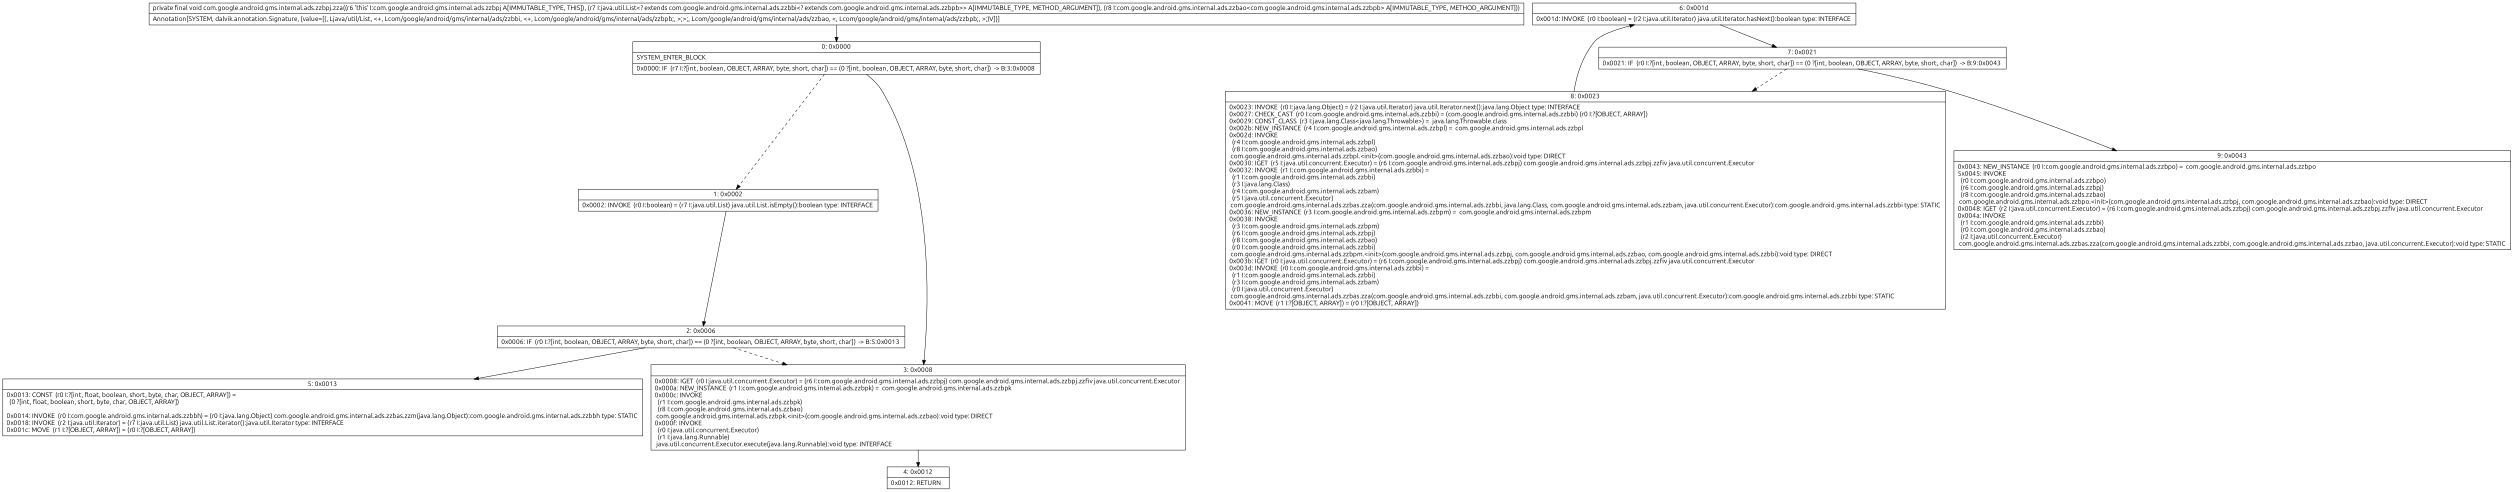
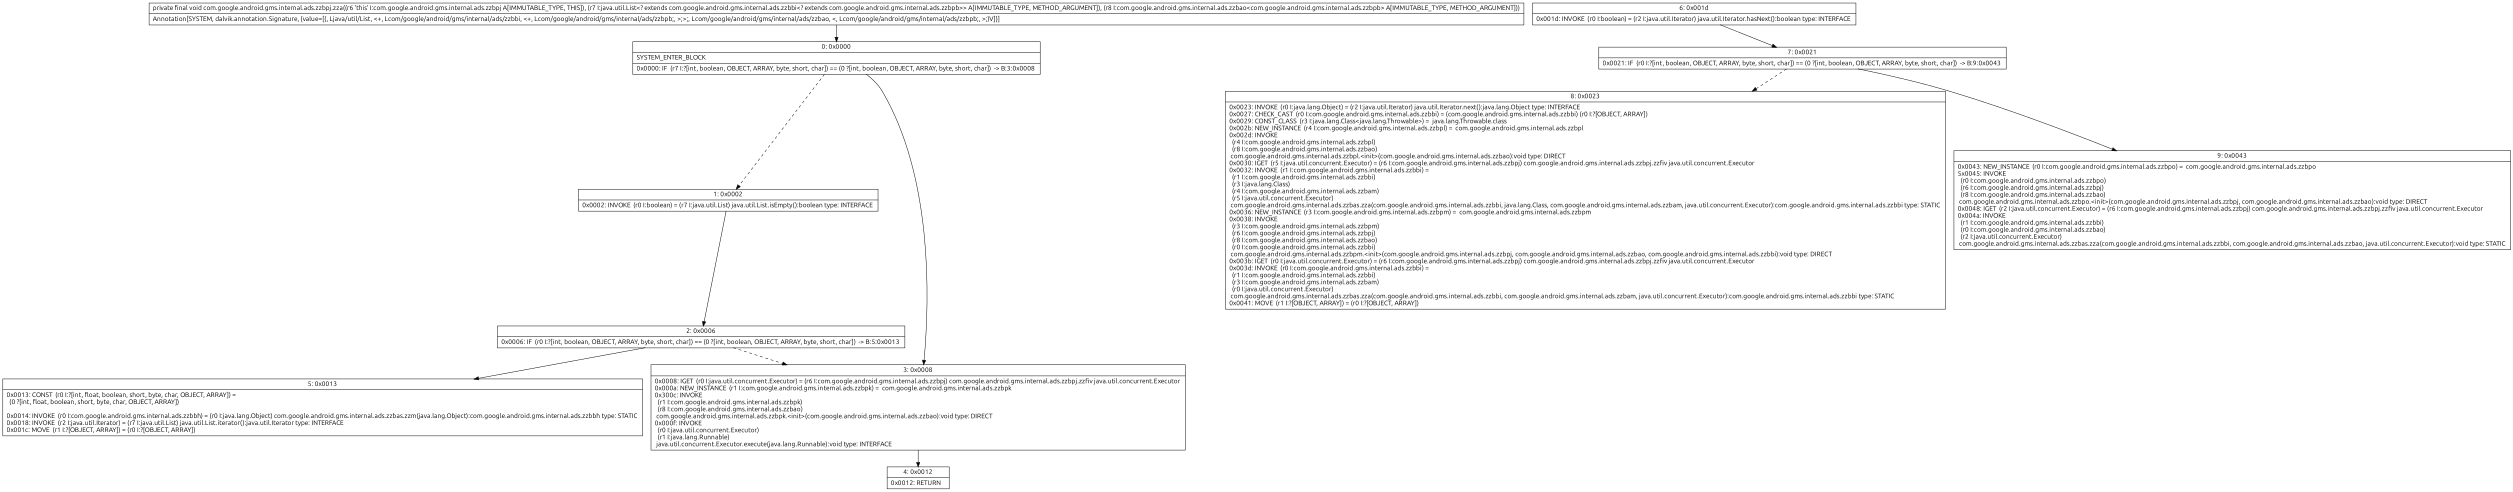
(1590, 48) -> none
(680, 395) -> (680, 395)
